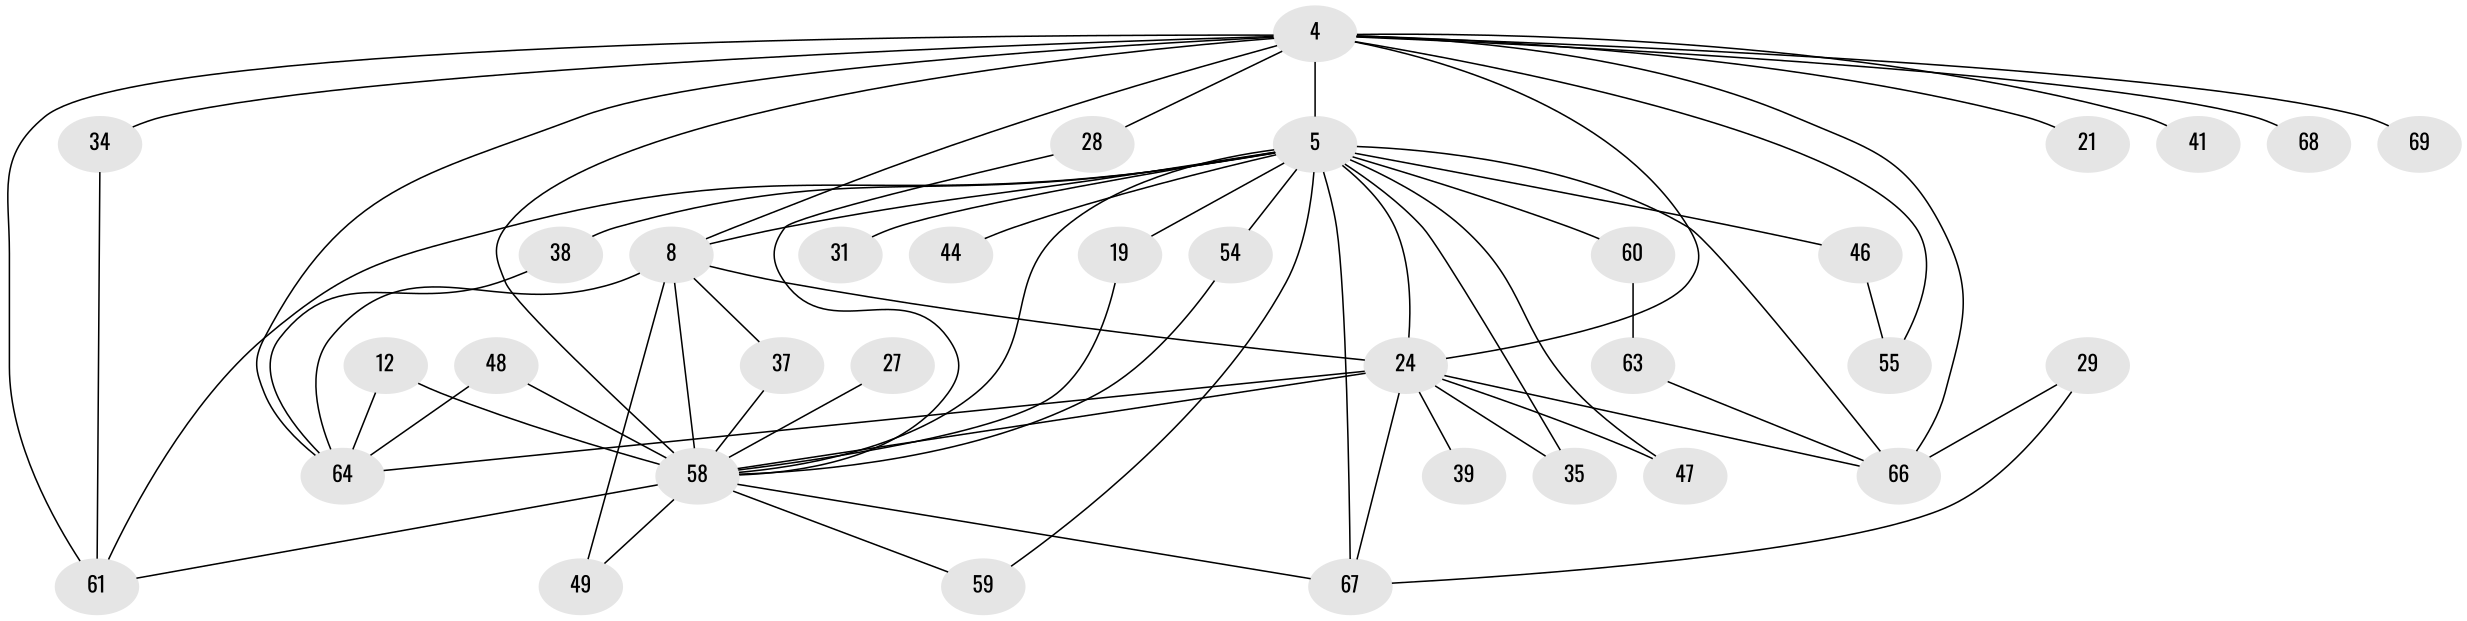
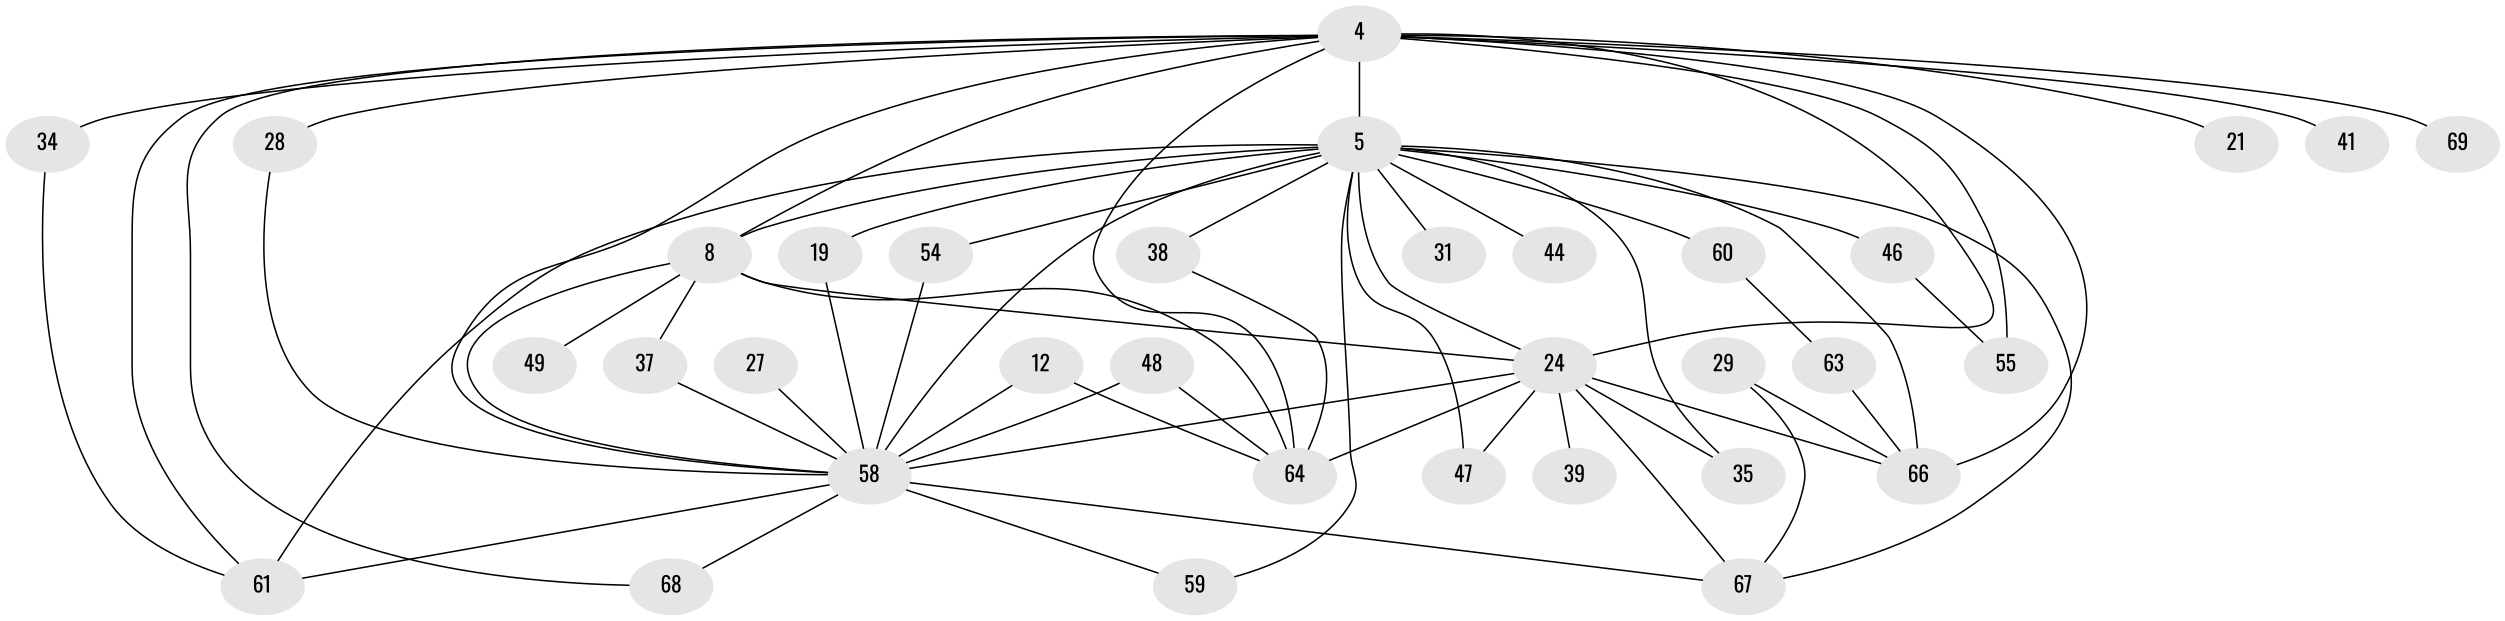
(639, 532) -> (770, 532)
